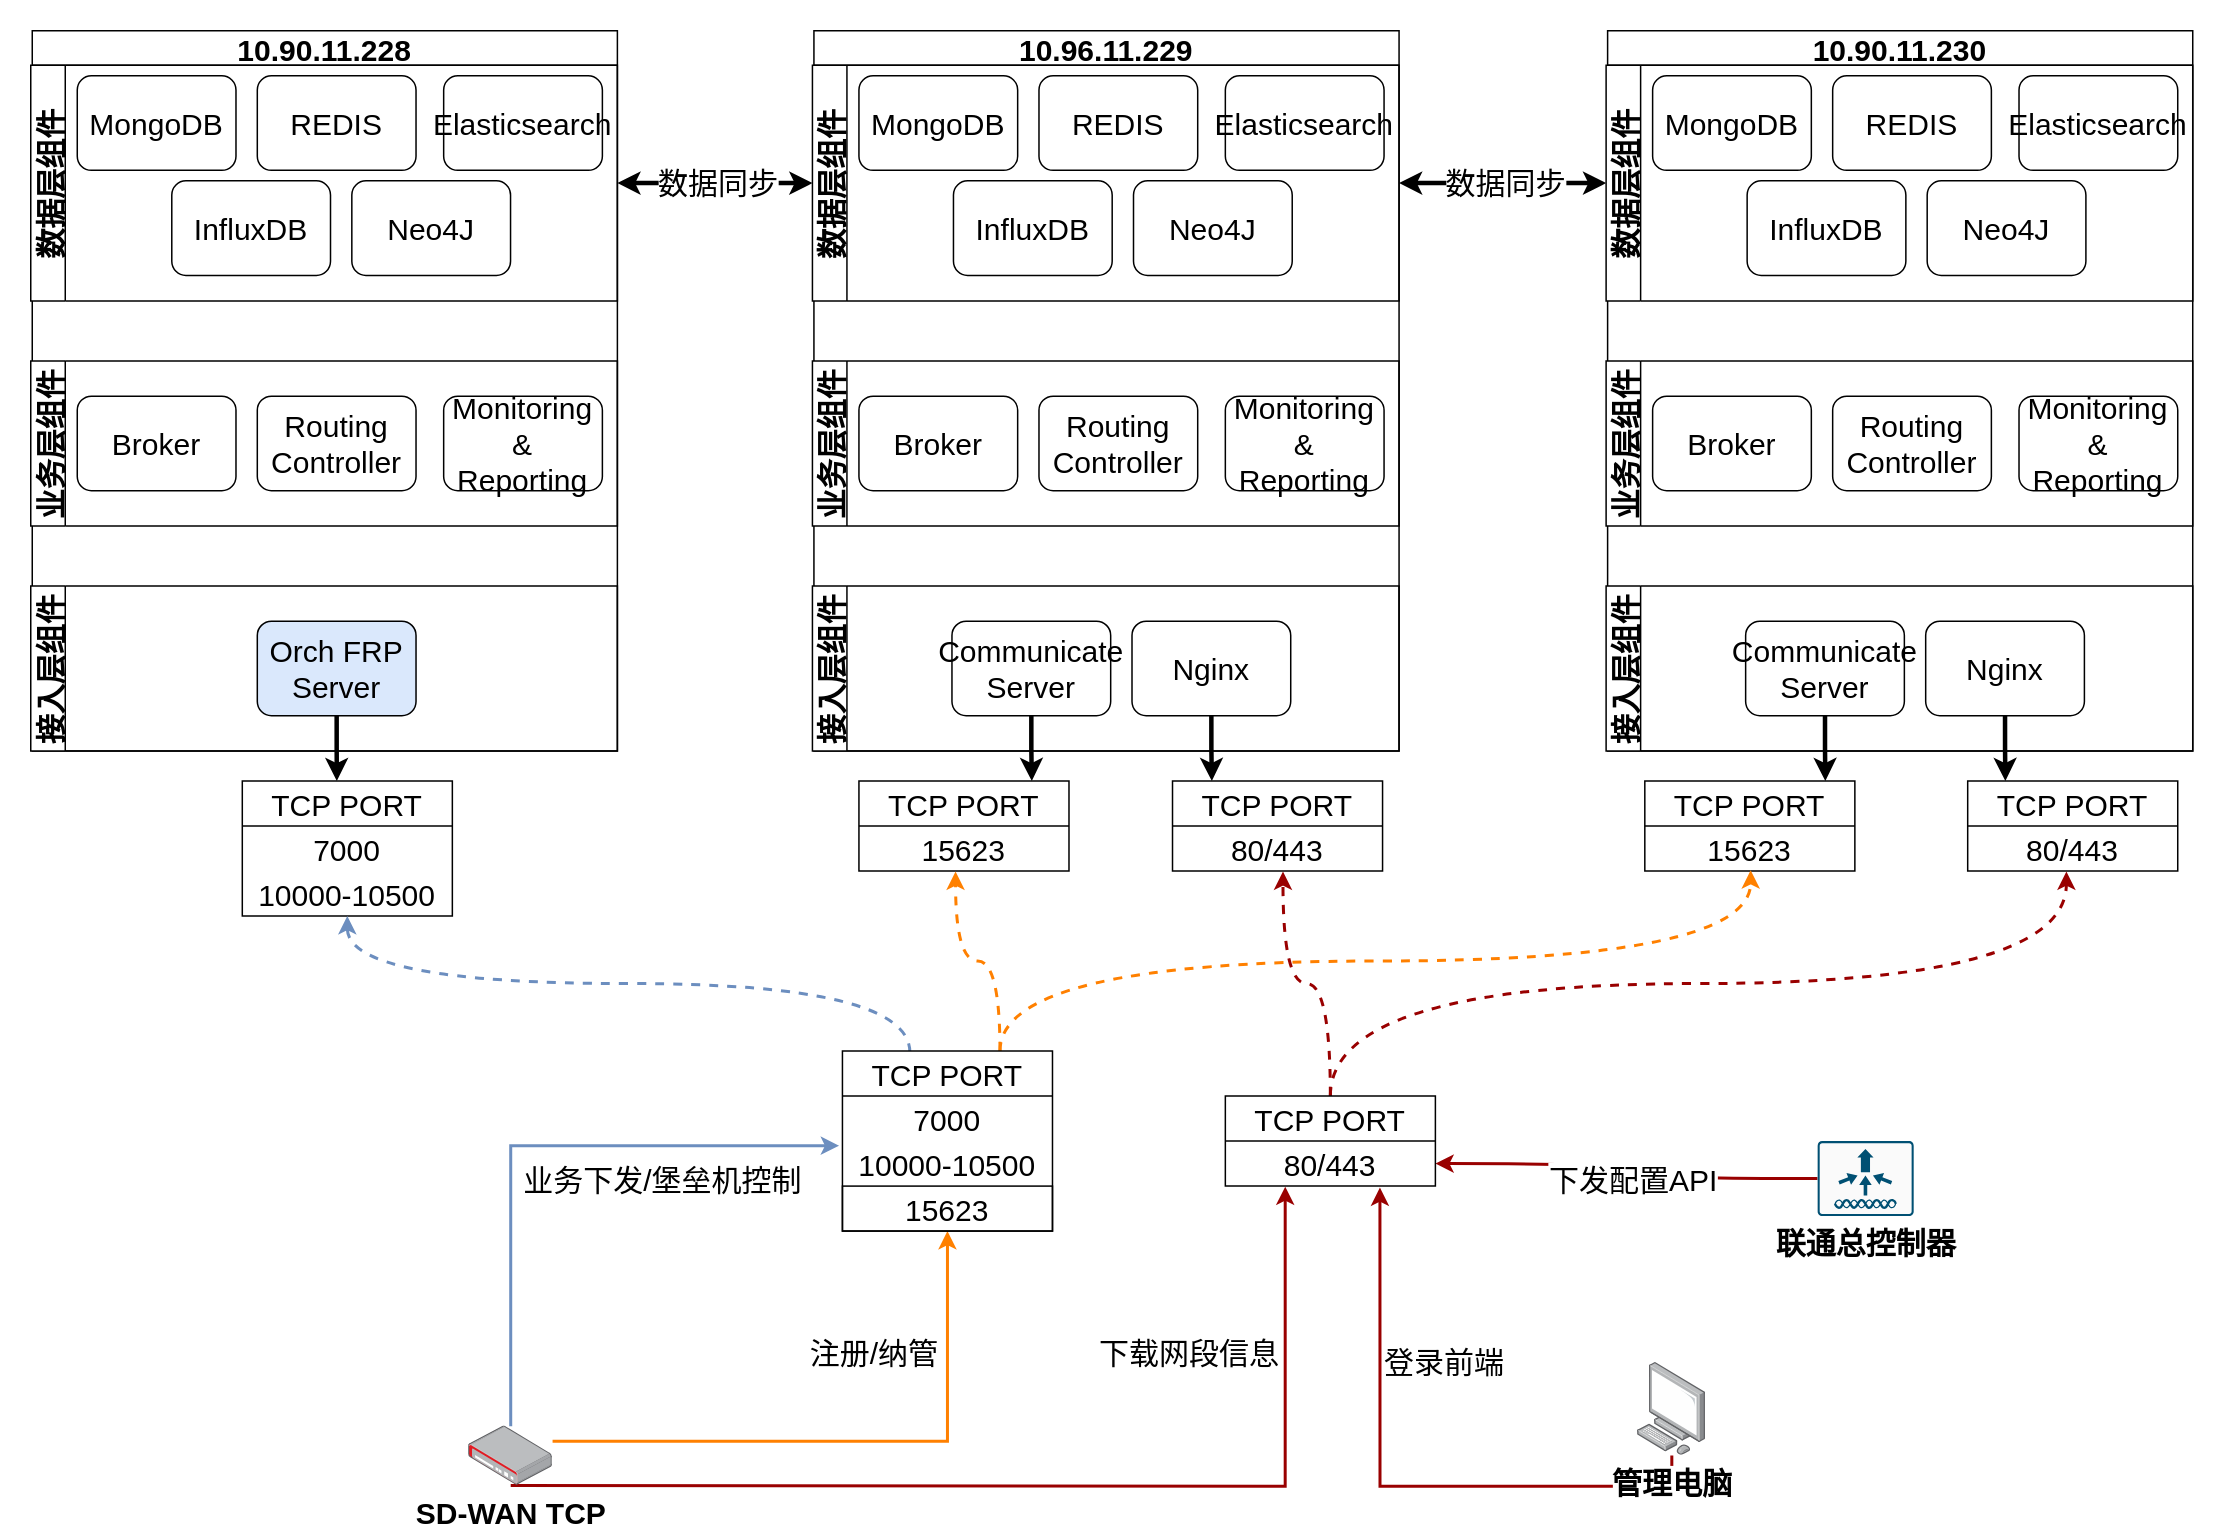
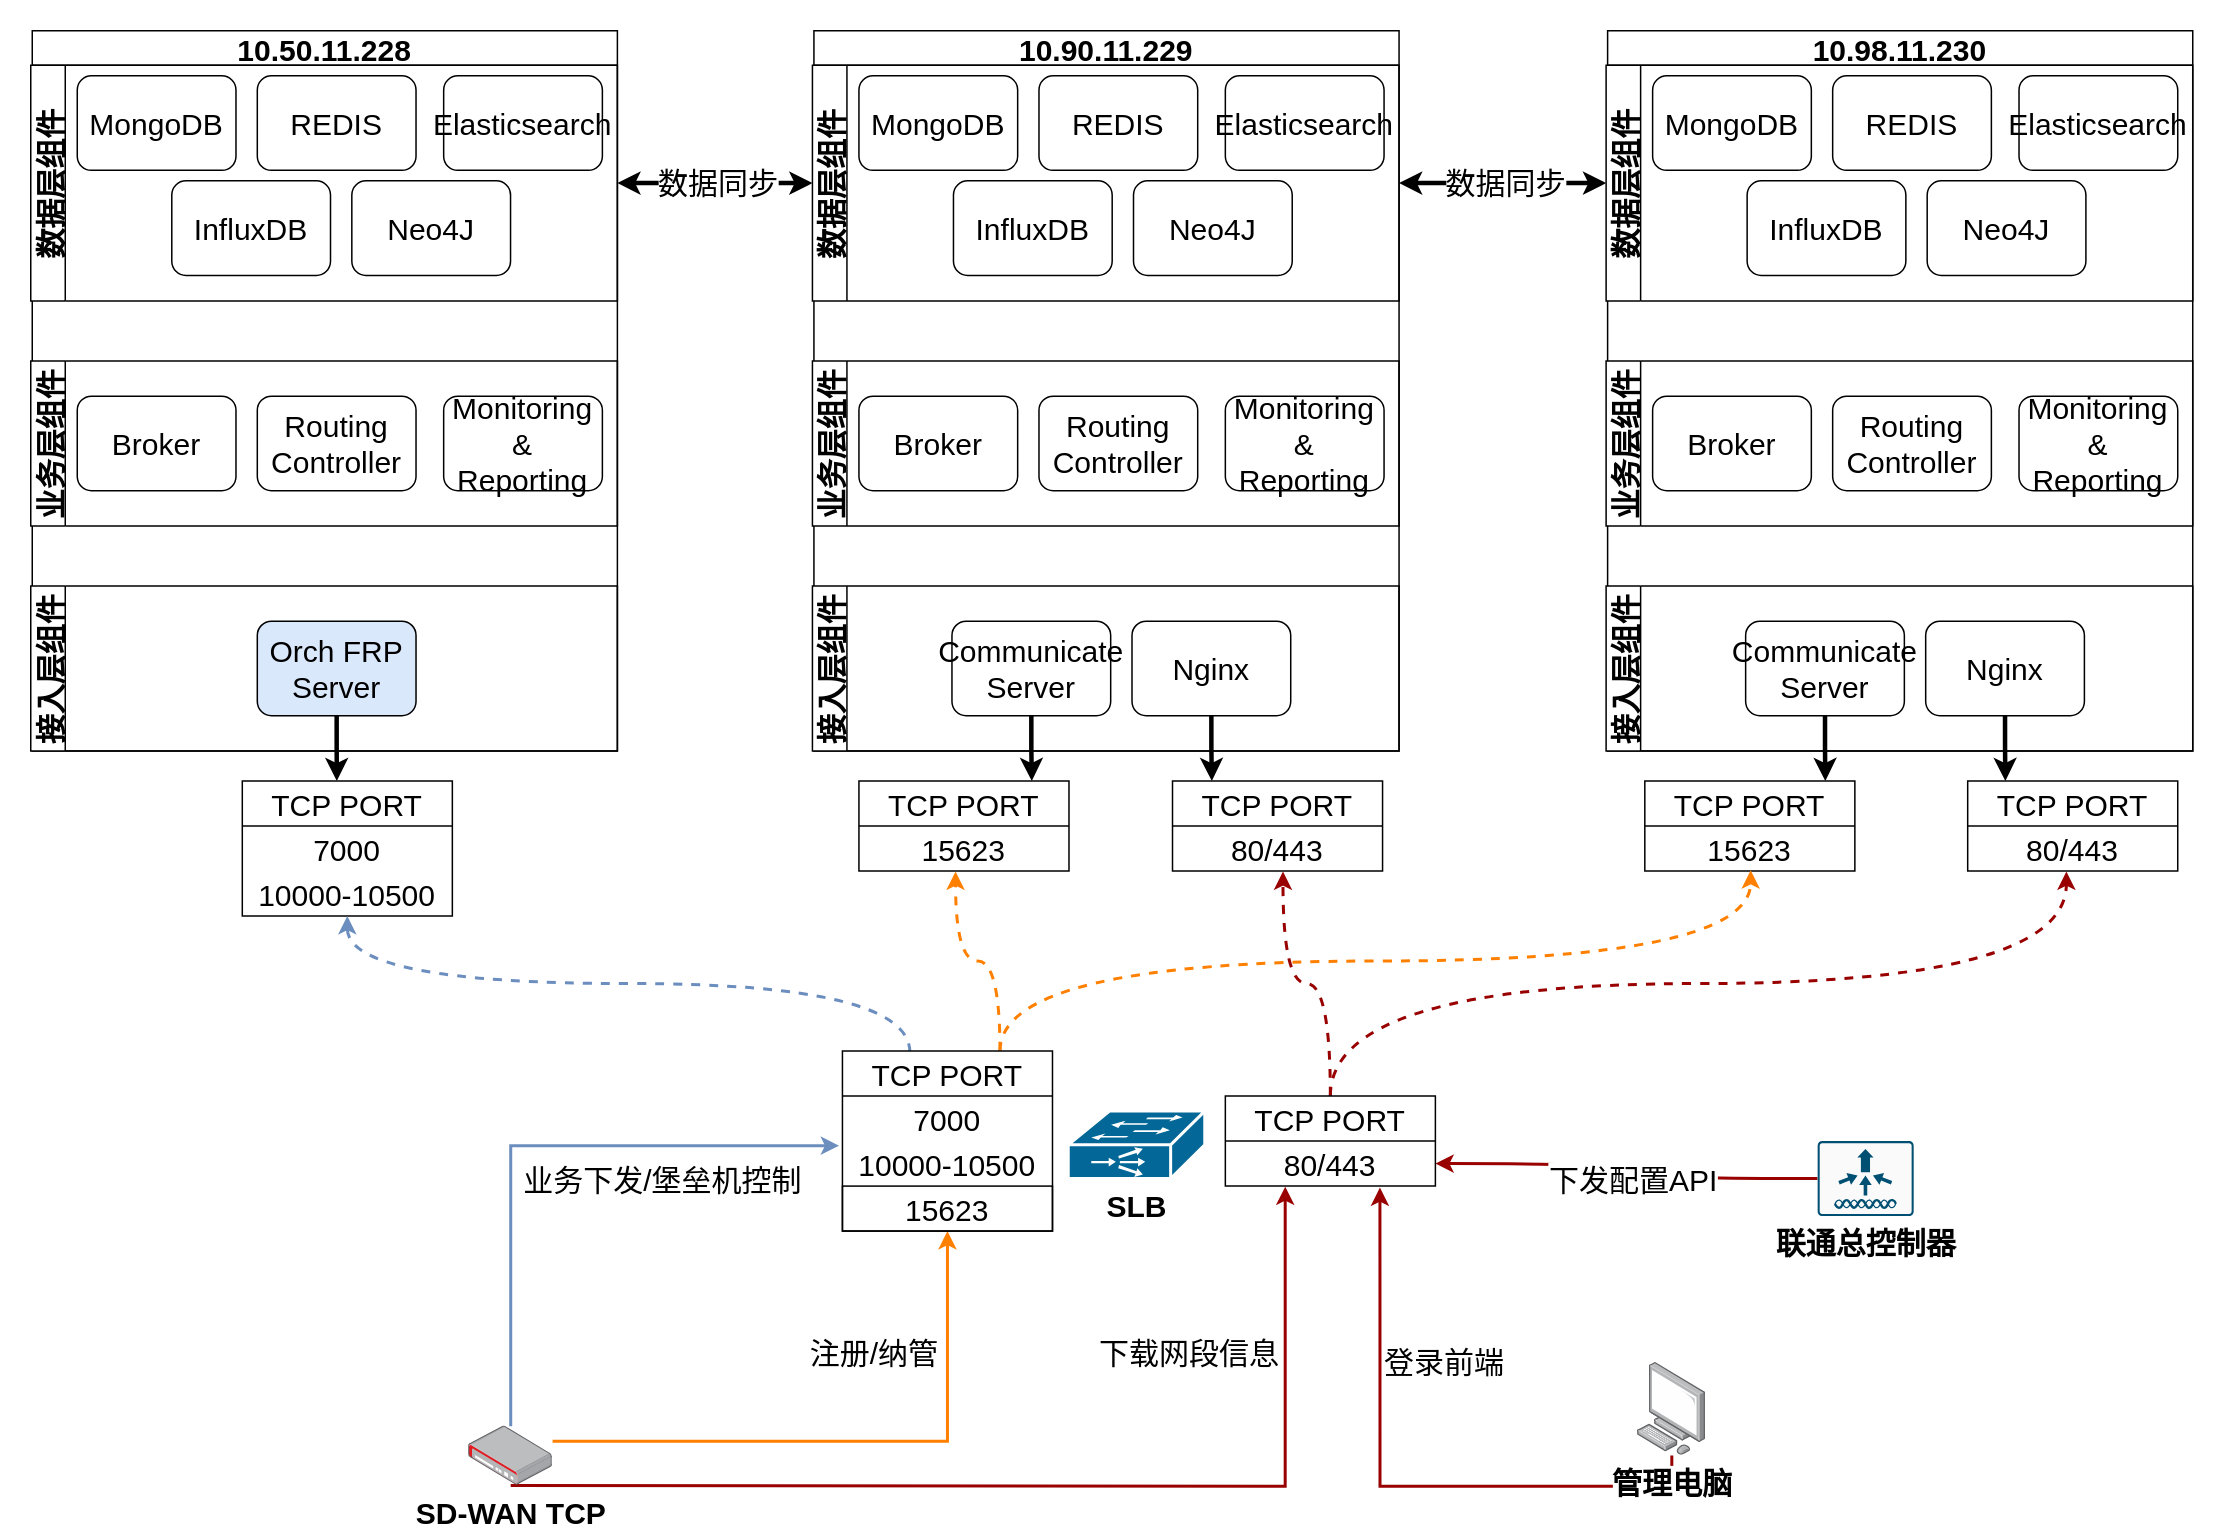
(324, 51) -> (324, 51)
(1106, 51) -> (1106, 51)
(1899, 51) -> (1899, 51)
none -> (1136, 1145)
